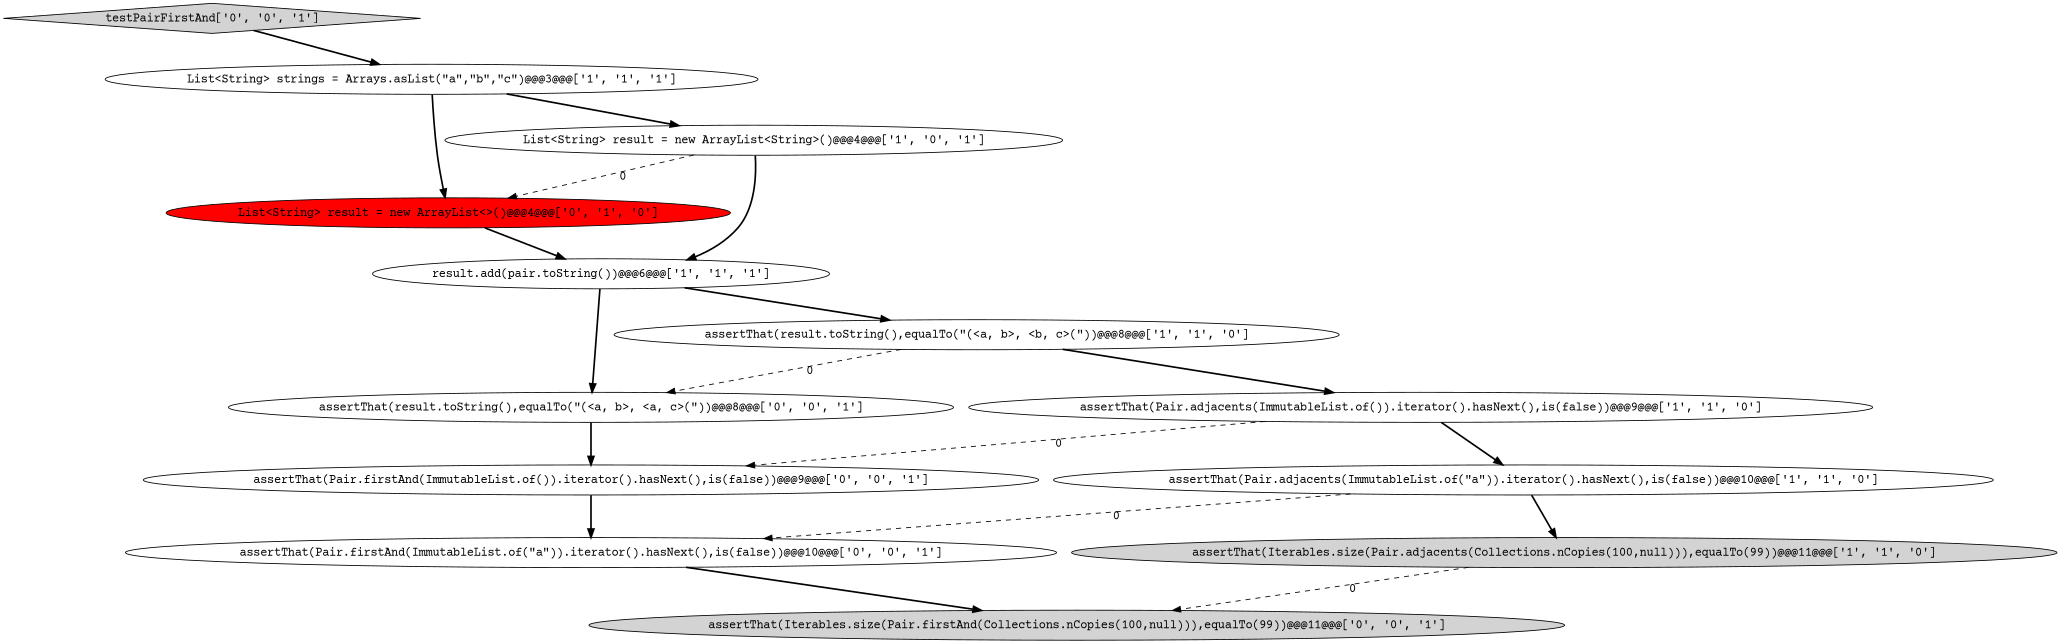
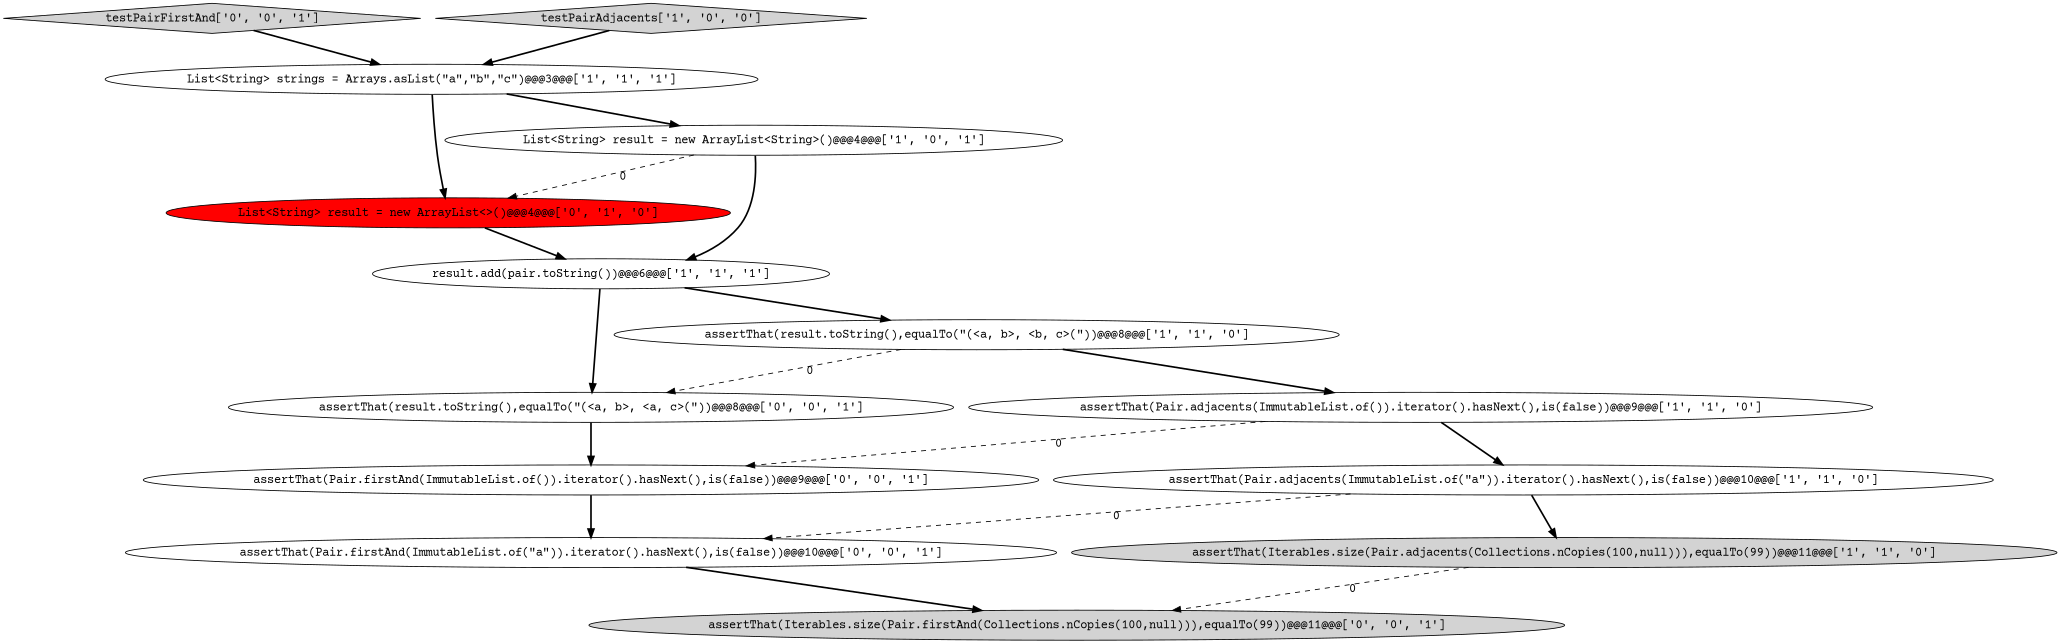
none -> (651, 18)
